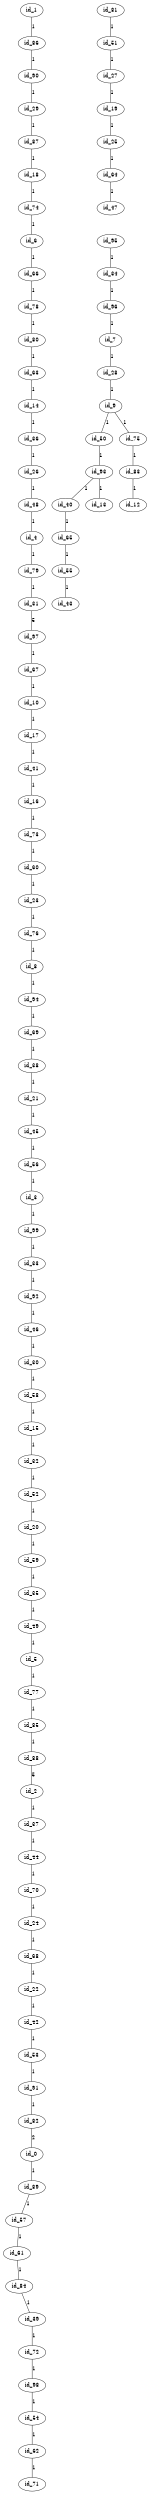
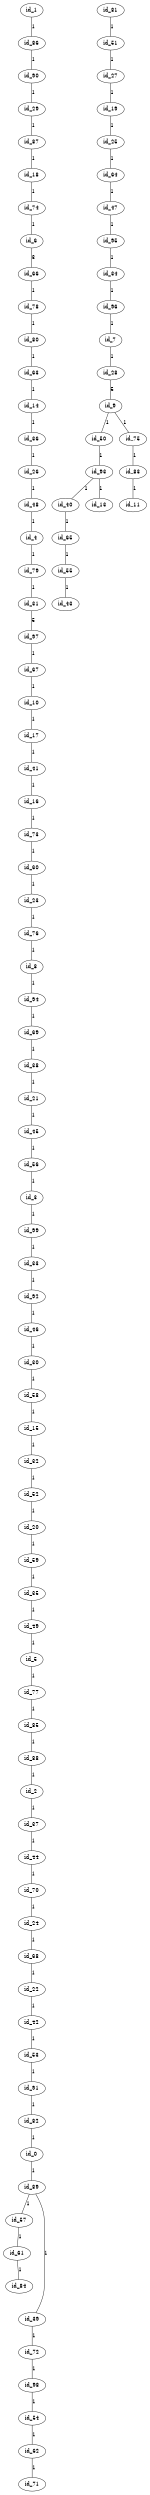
none -> (111, 225)
(34, 258) -> (34, 258)
(113, 390) -> (113, 390)
(133, 505) -> (133, 505)
(34, 1775) -> (34, 1775)
(34, 2138) -> (34, 2138)
(26, 2303) -> (44, 2253)
